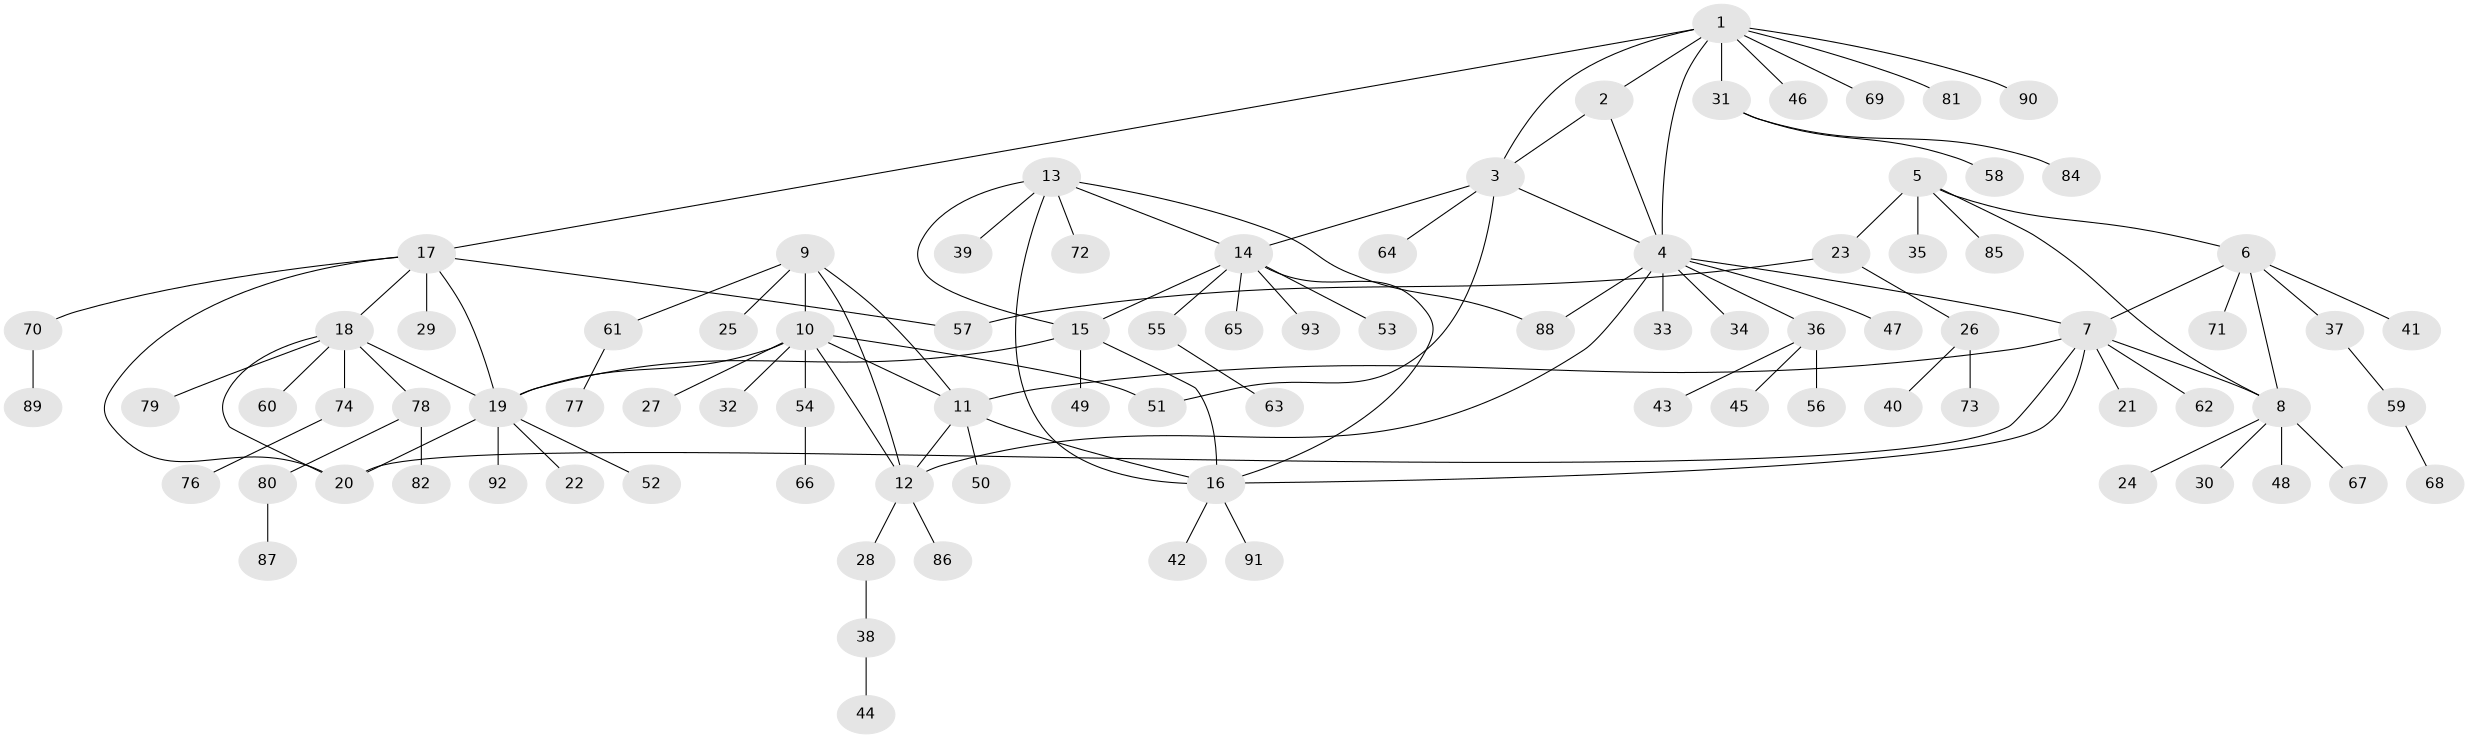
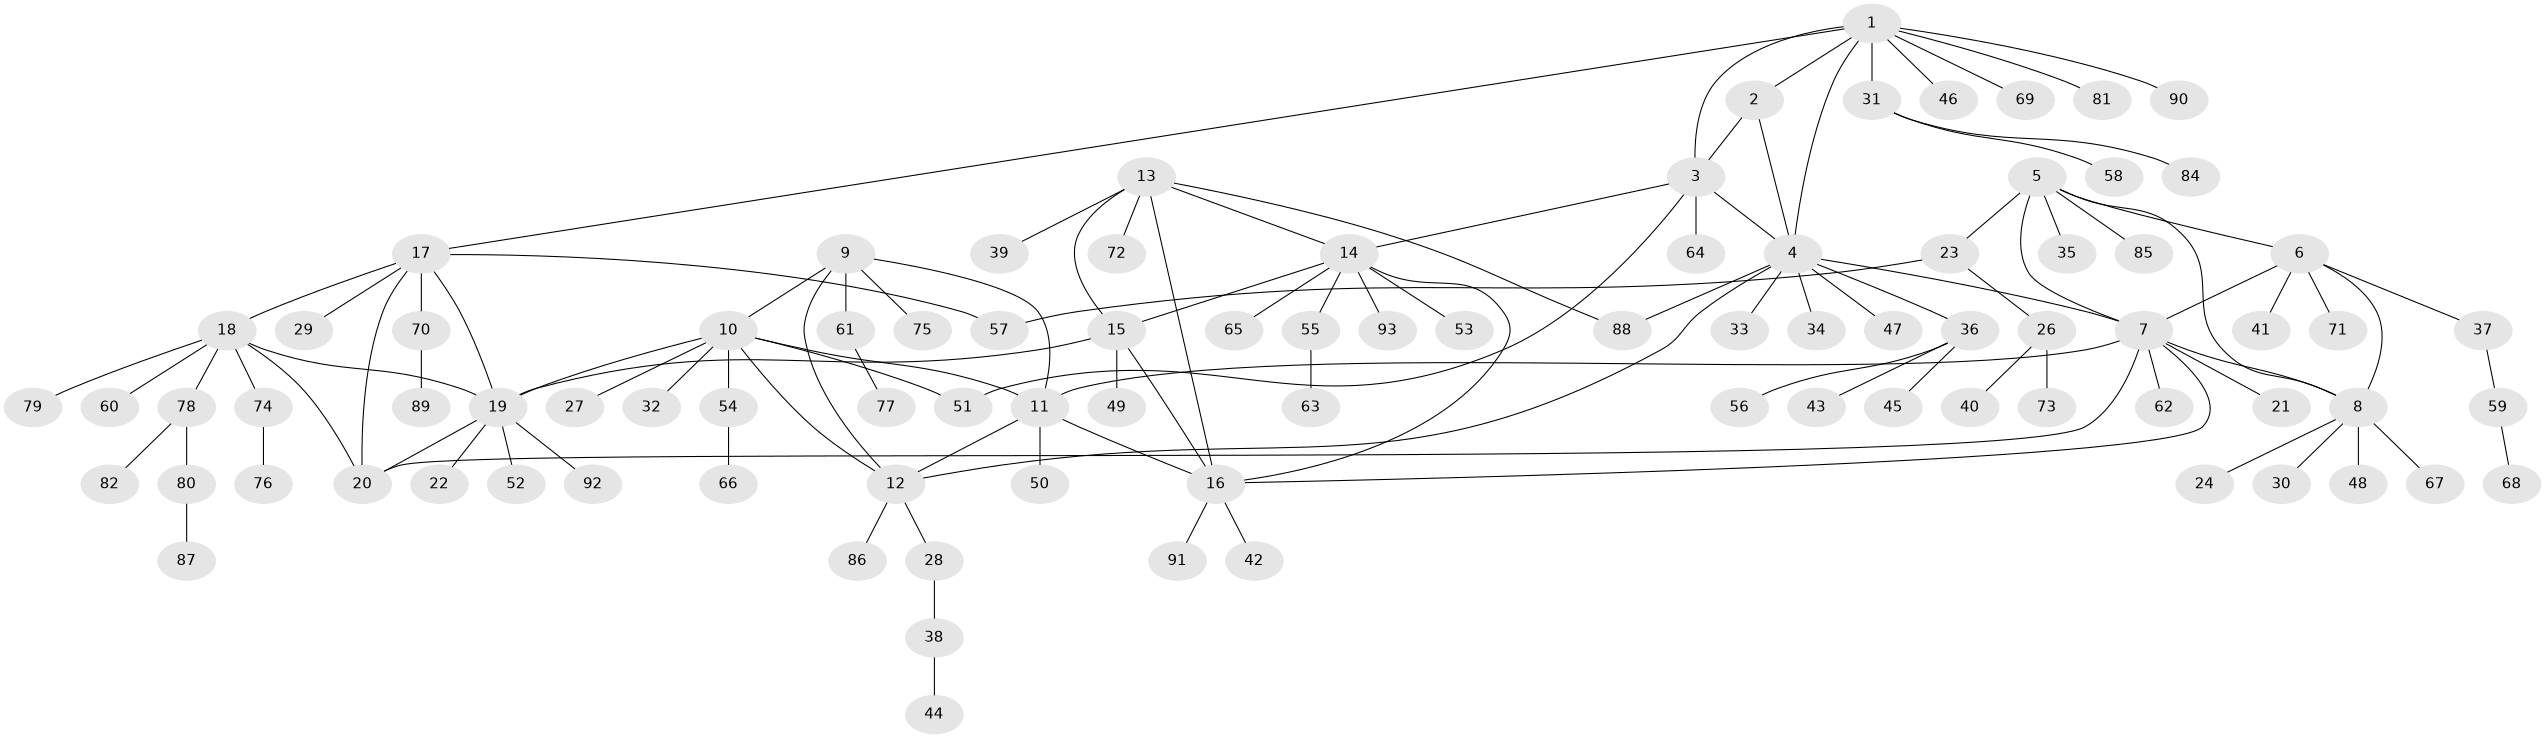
none -> (2037, 281)
(729, 331) -> (923, 331)
